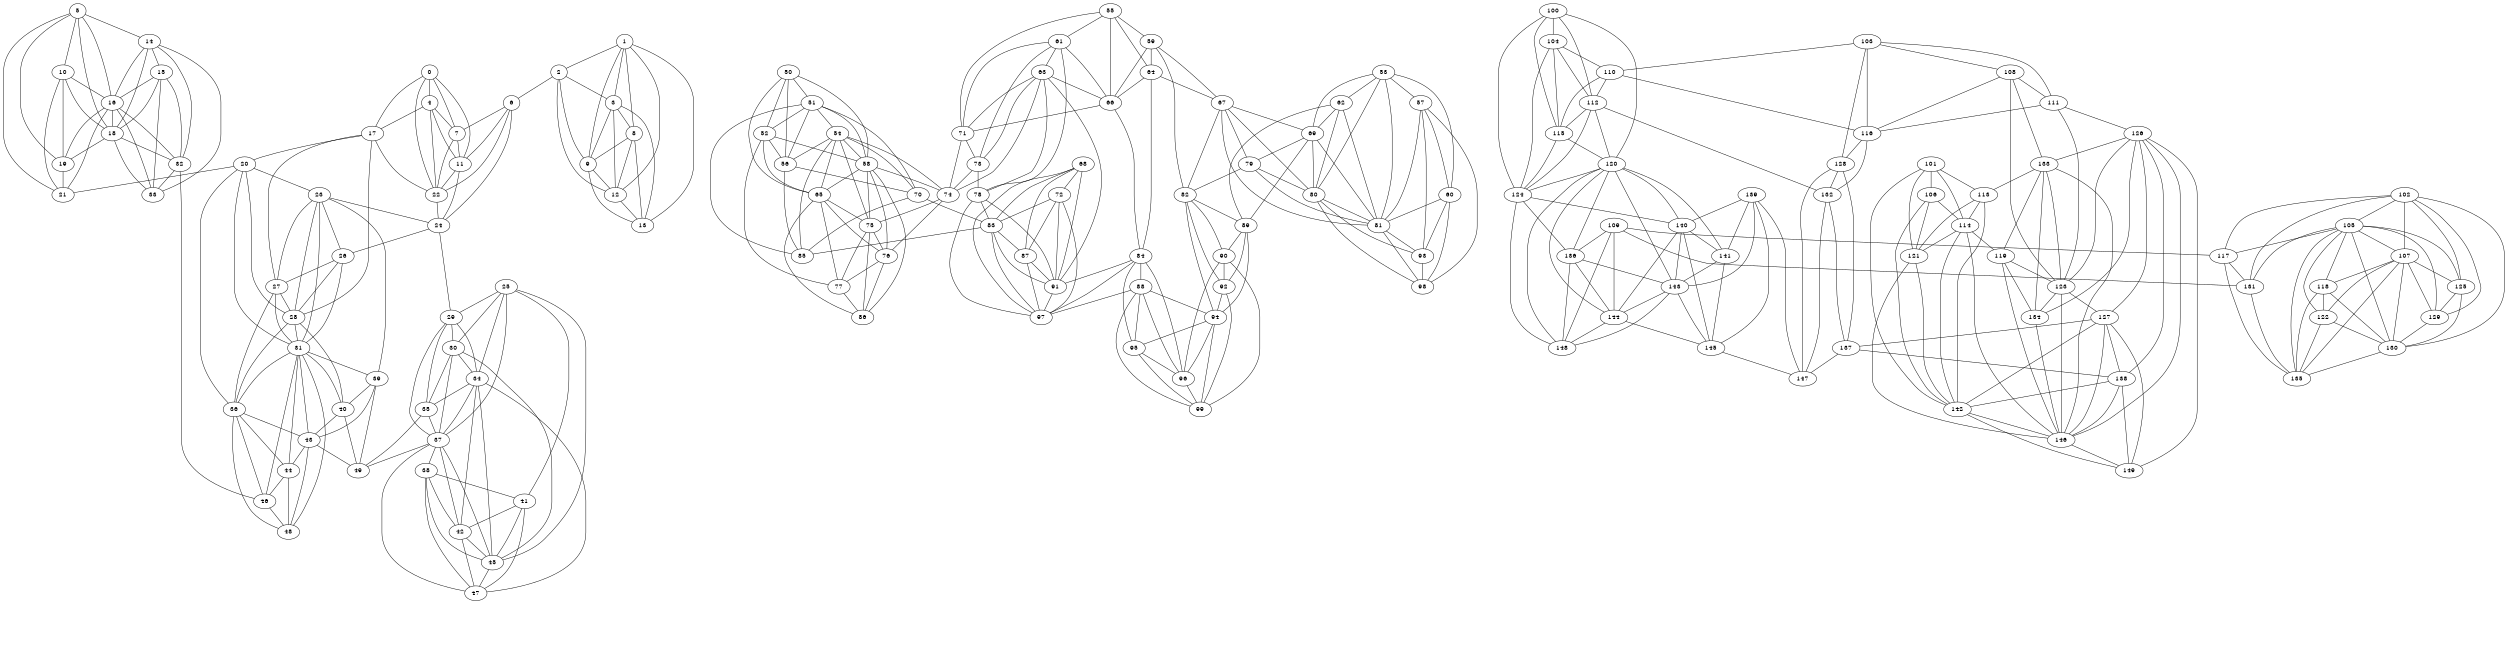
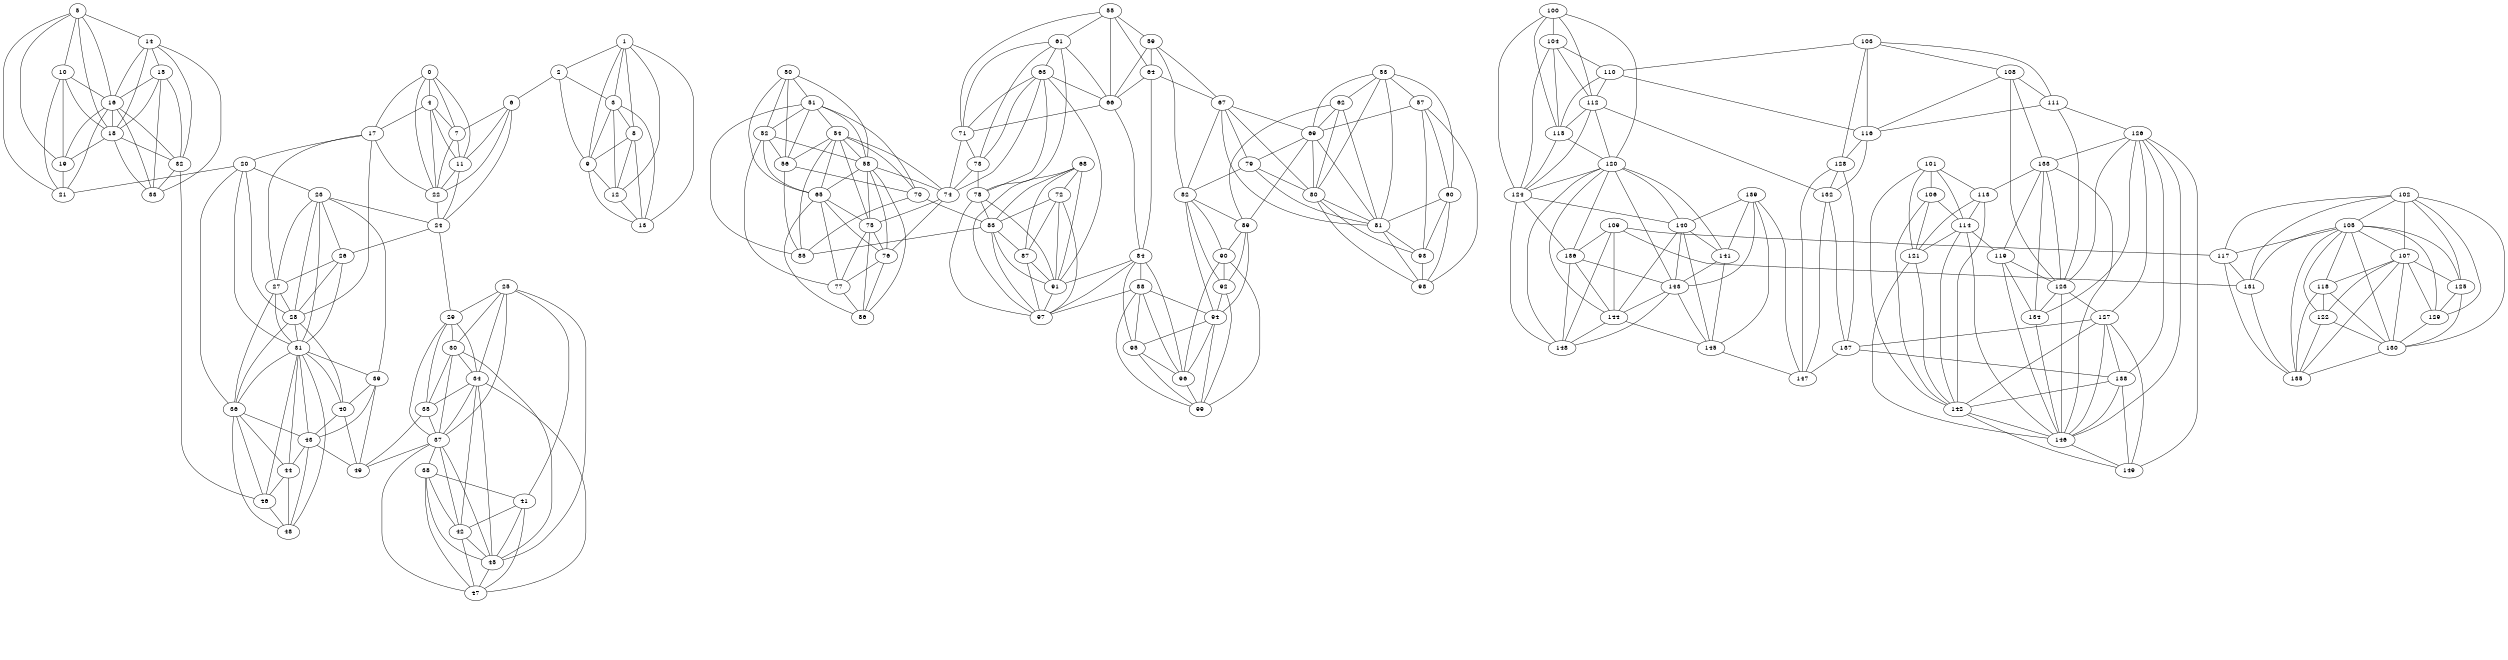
(563, 145) -> none
(1411, 168) -> (1367, 118)
